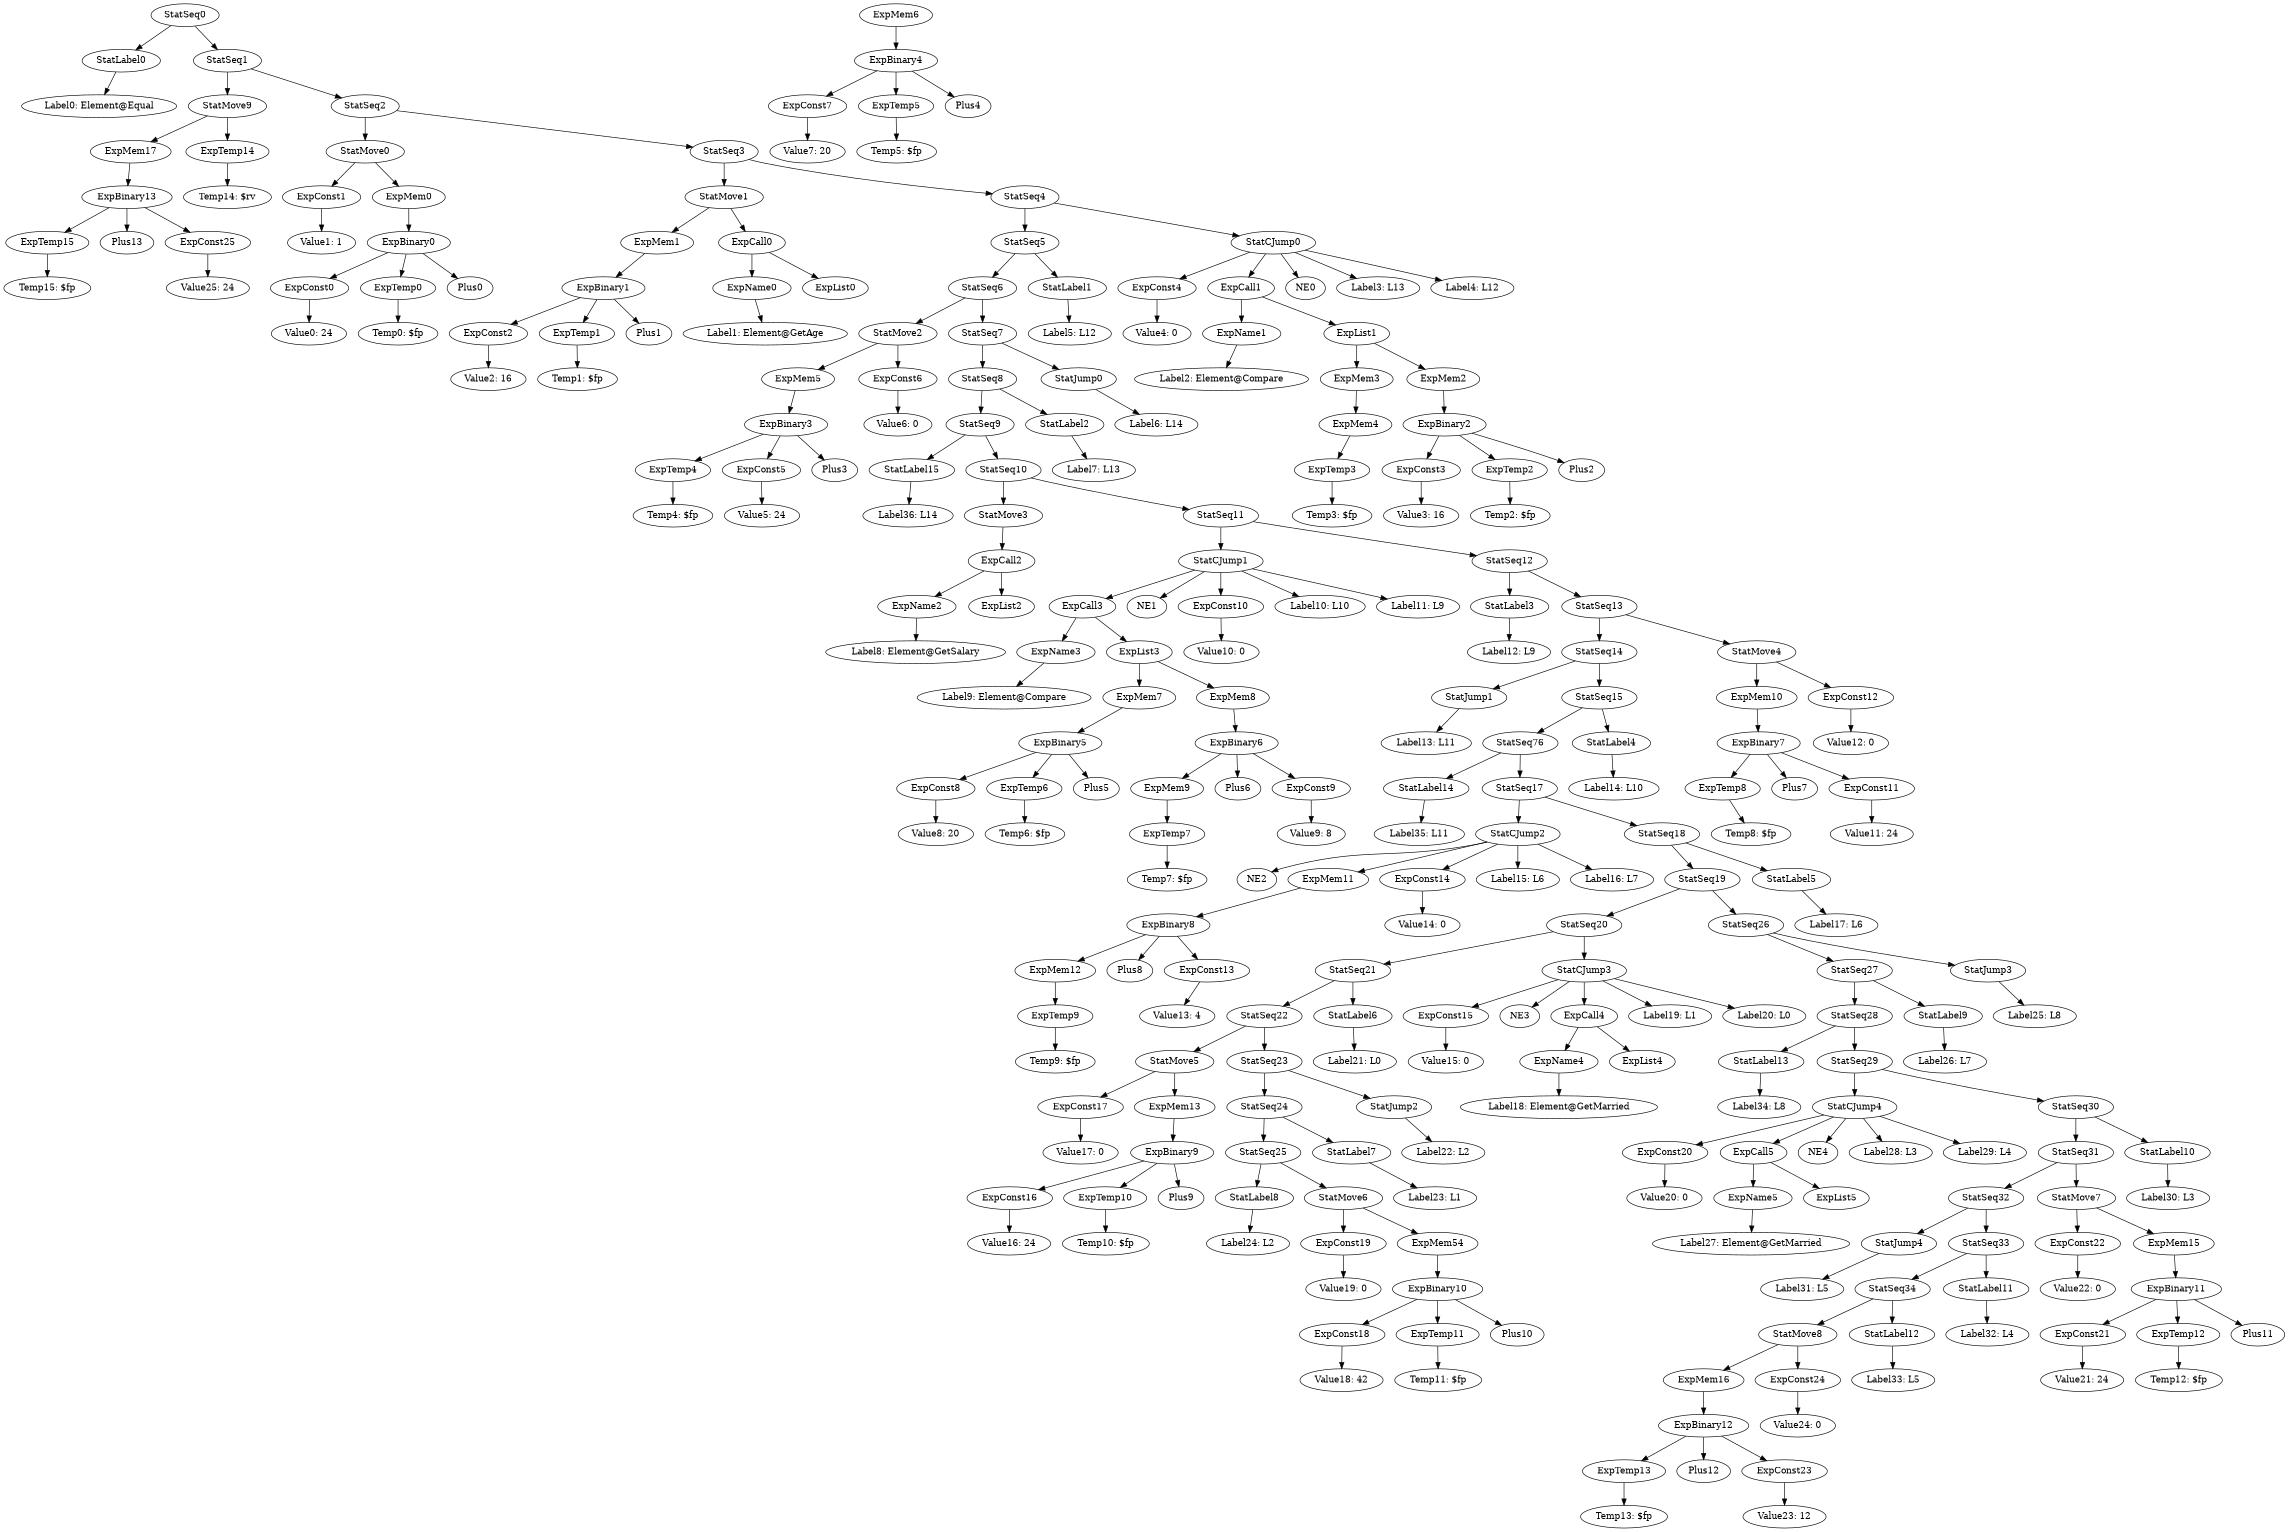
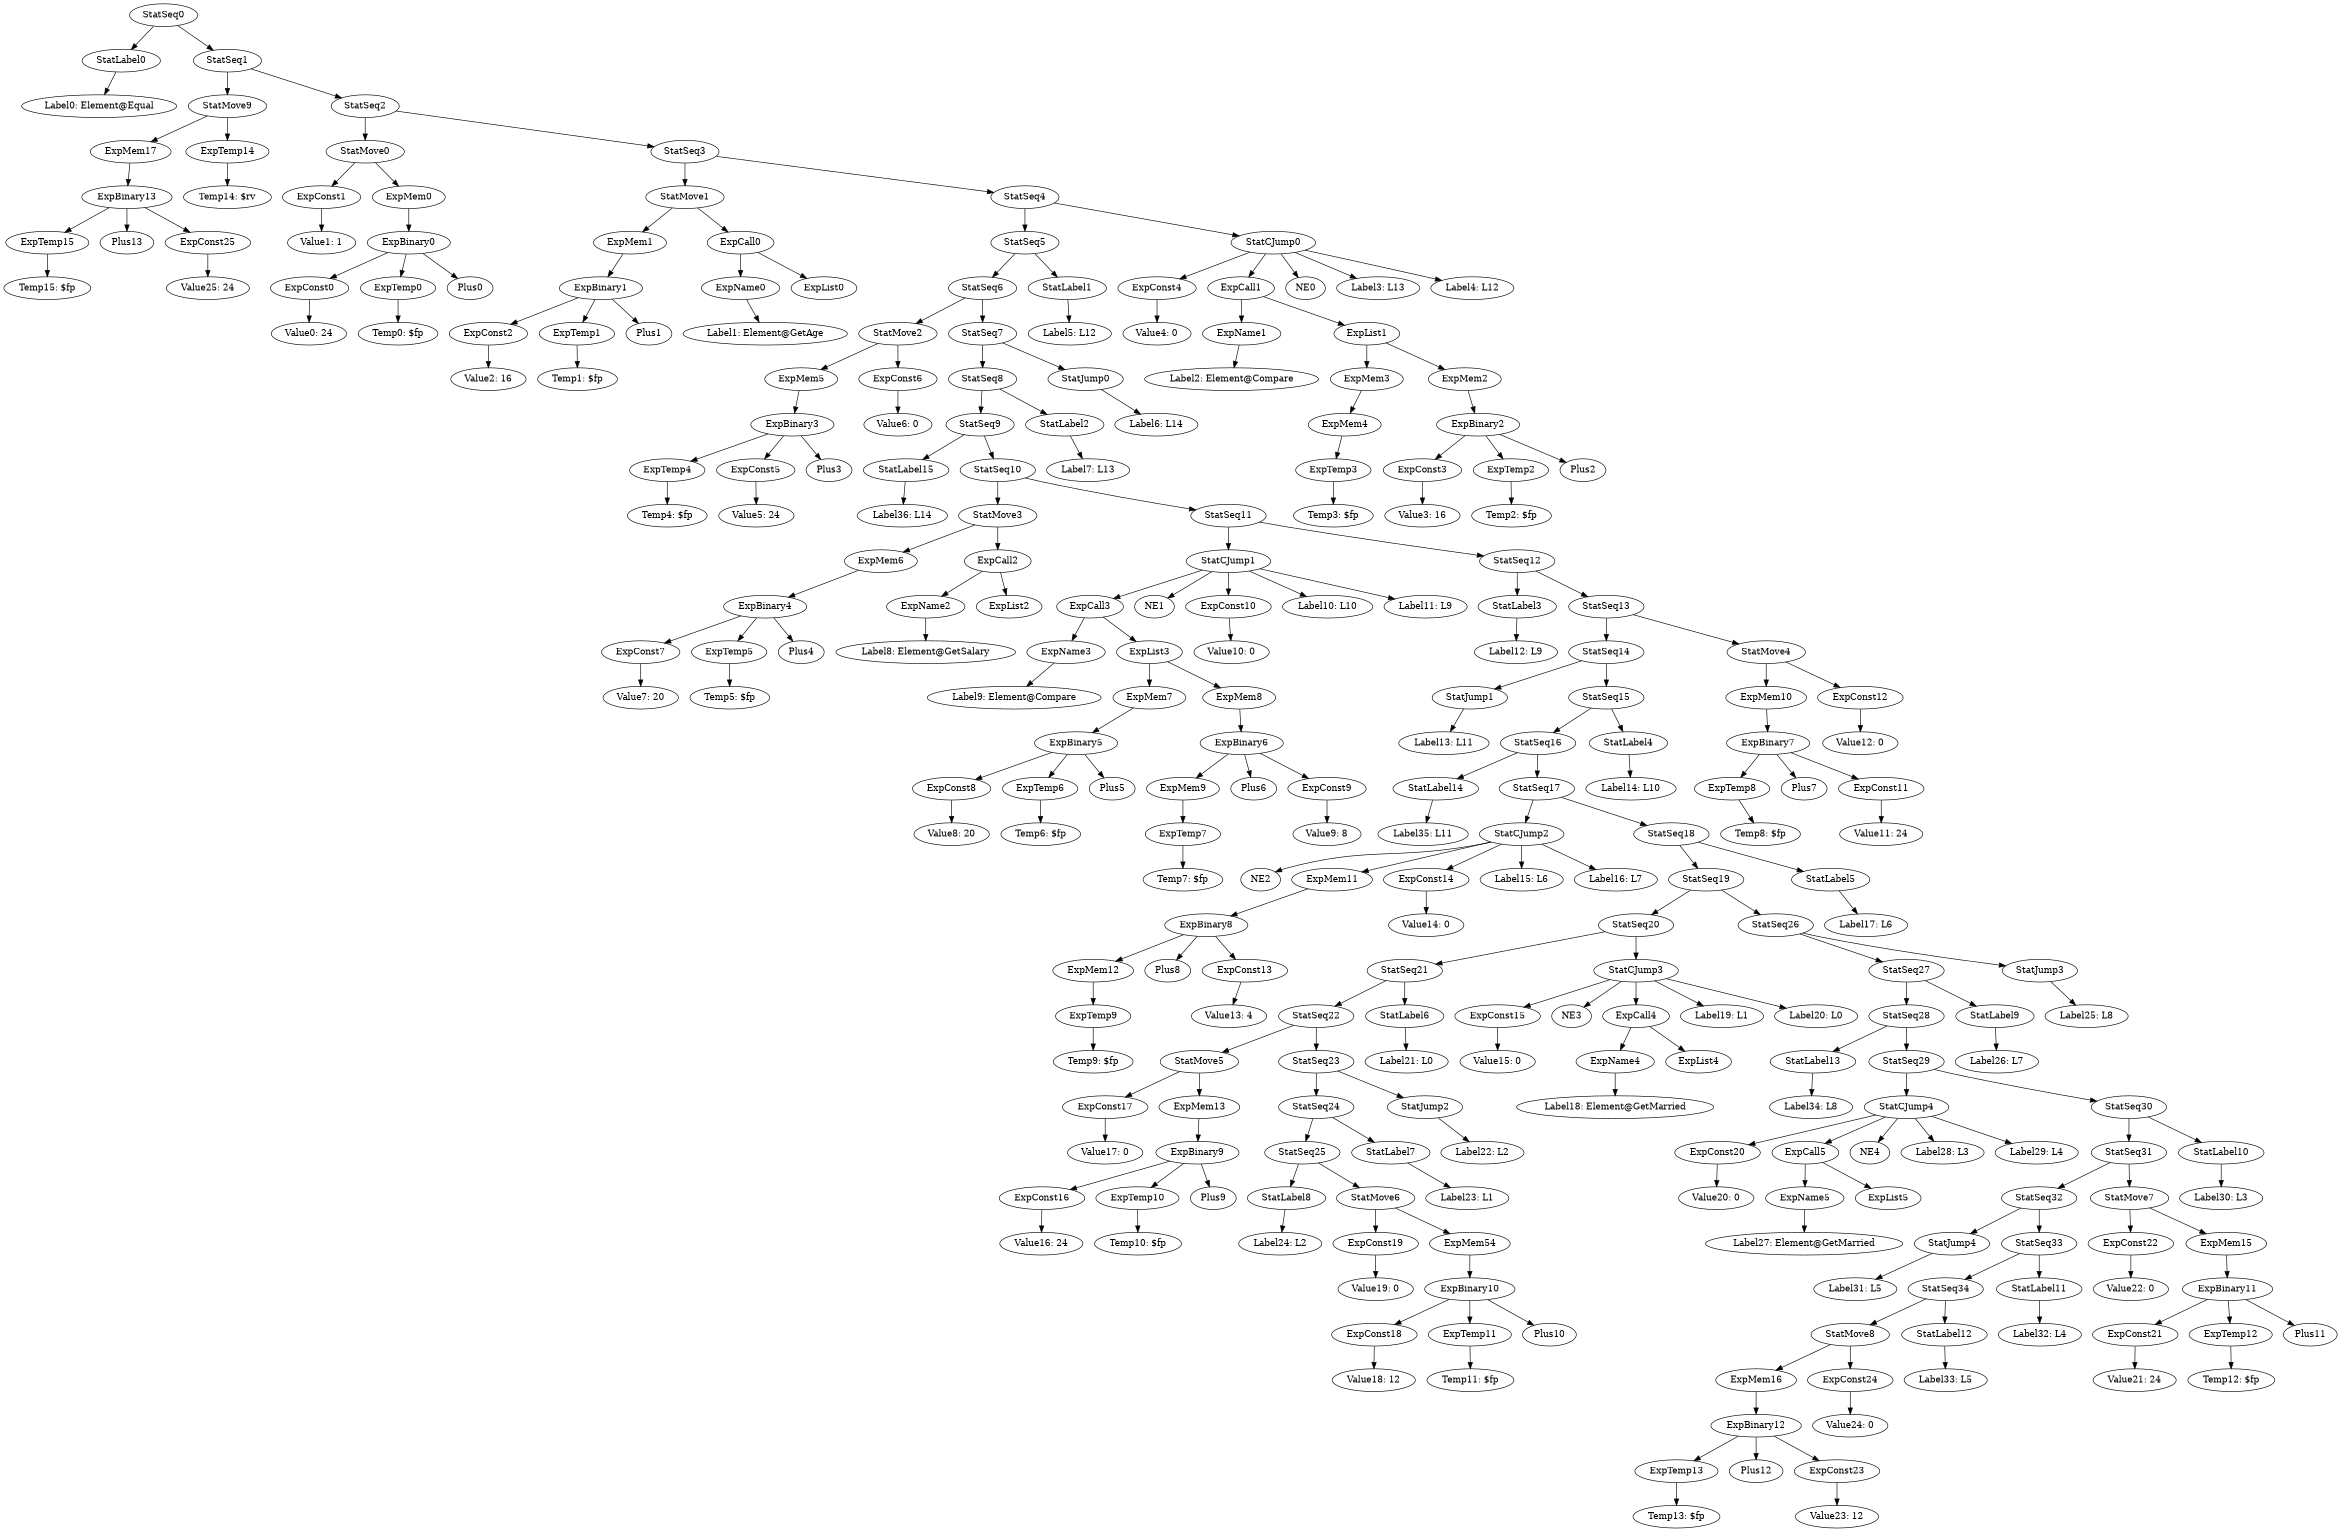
none -> (942, 537)
(1520, 743) -> (1538, 743)
(1342, 1380) -> (1374, 1380)
